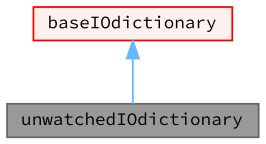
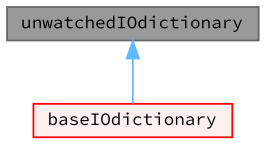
(133, 81) -> (133, 81)
